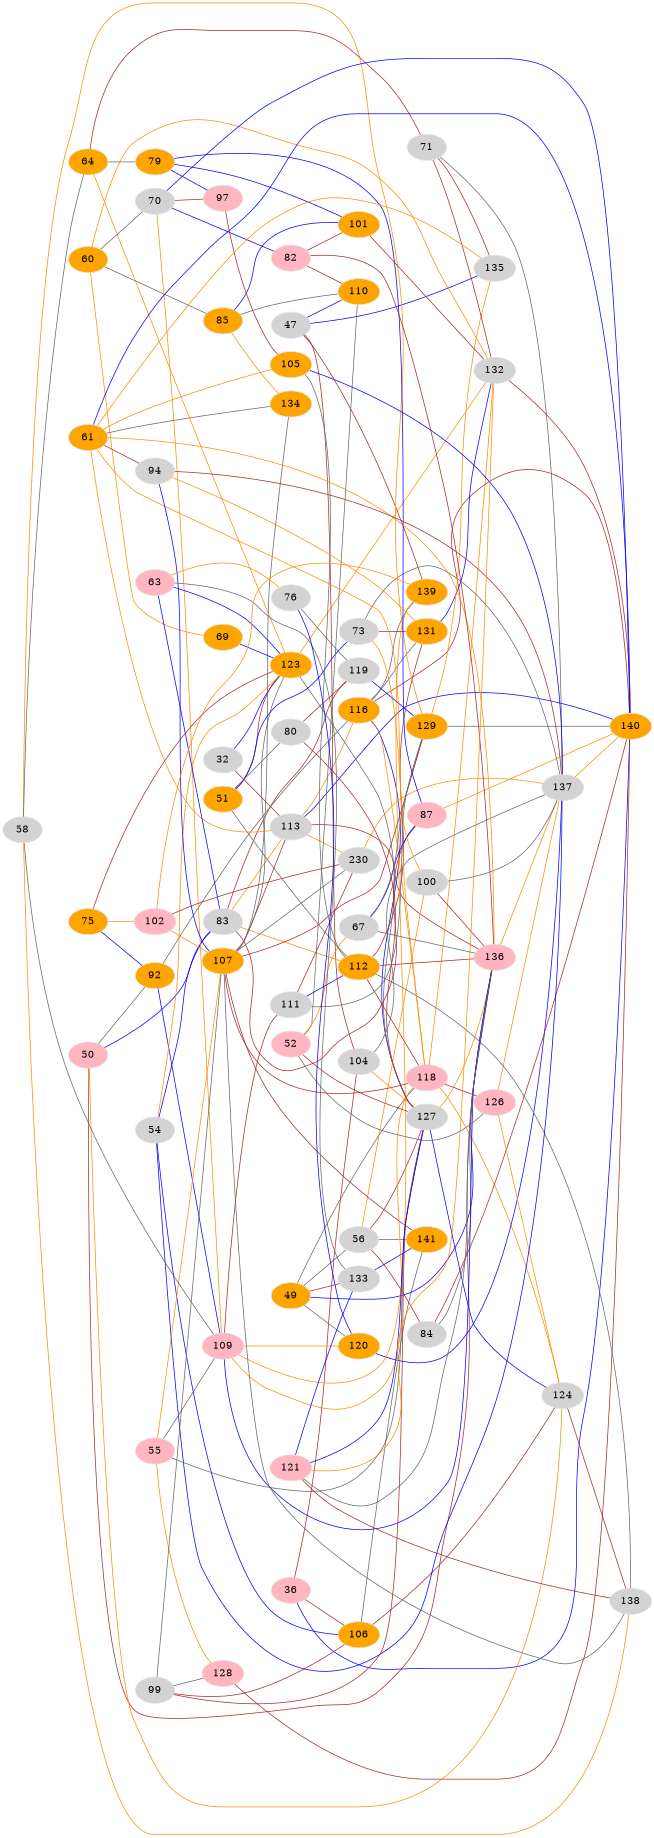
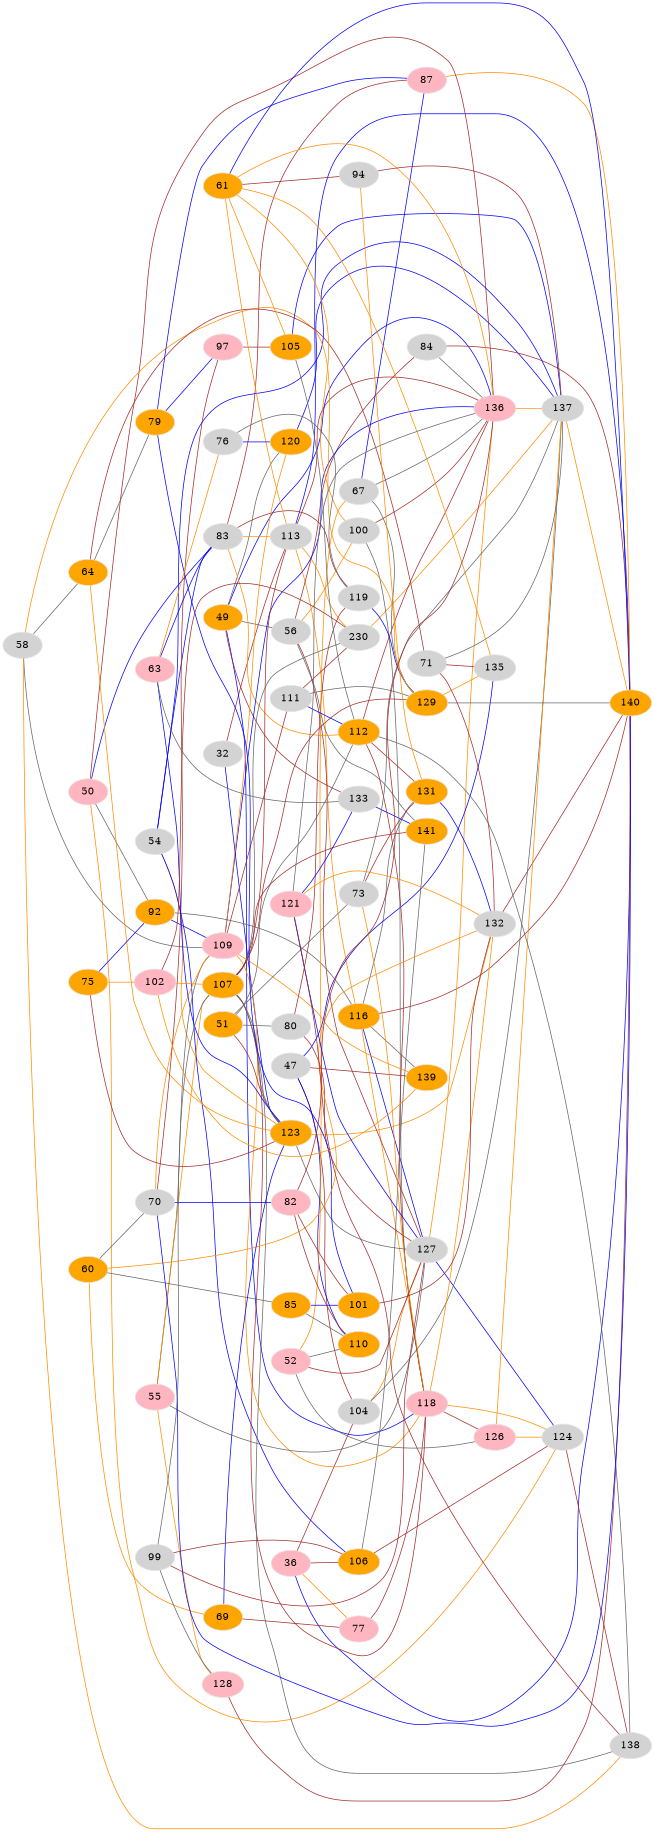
(291, 404) -> none
(277, 705) -> (291, 959)
(180, 731) -> none
(516, 859) -> (399, 859)
(347, 1187) -> (248, 1090)
none -> (359, 1629)
